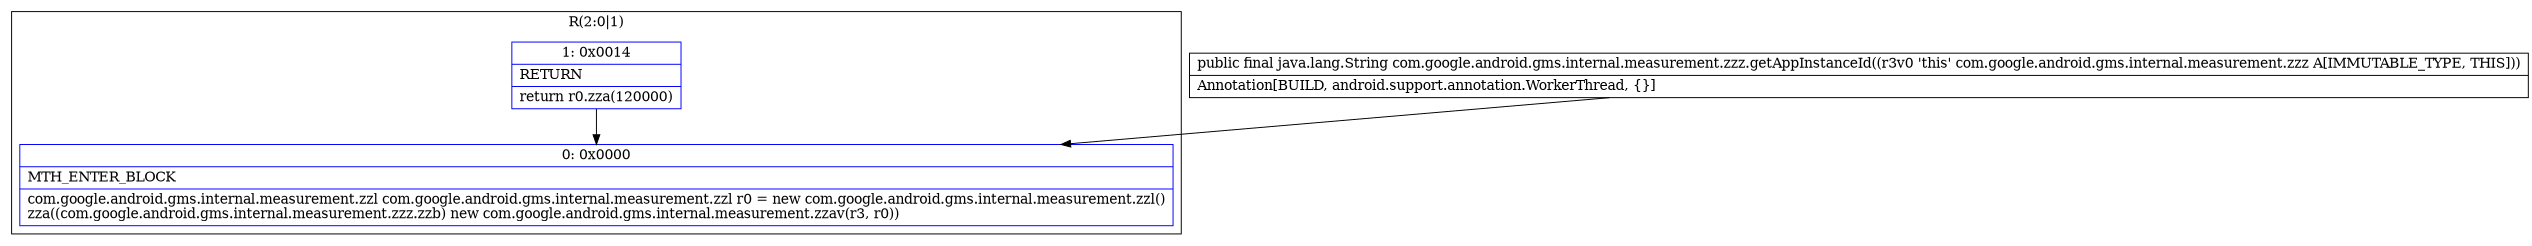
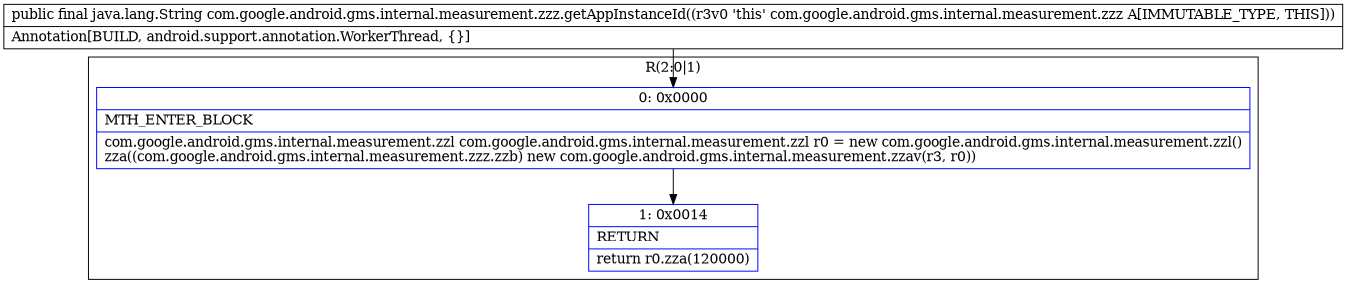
(596, 122) -> (673, 182)
